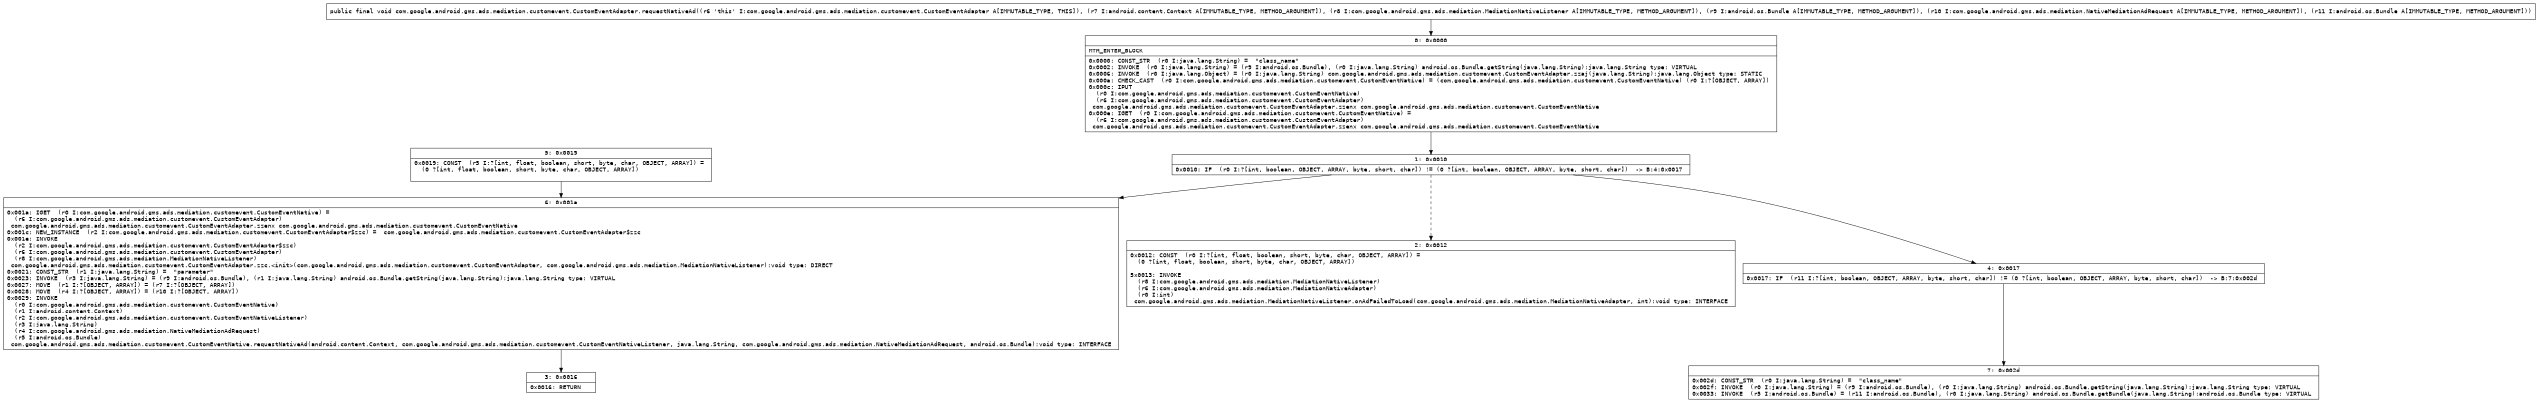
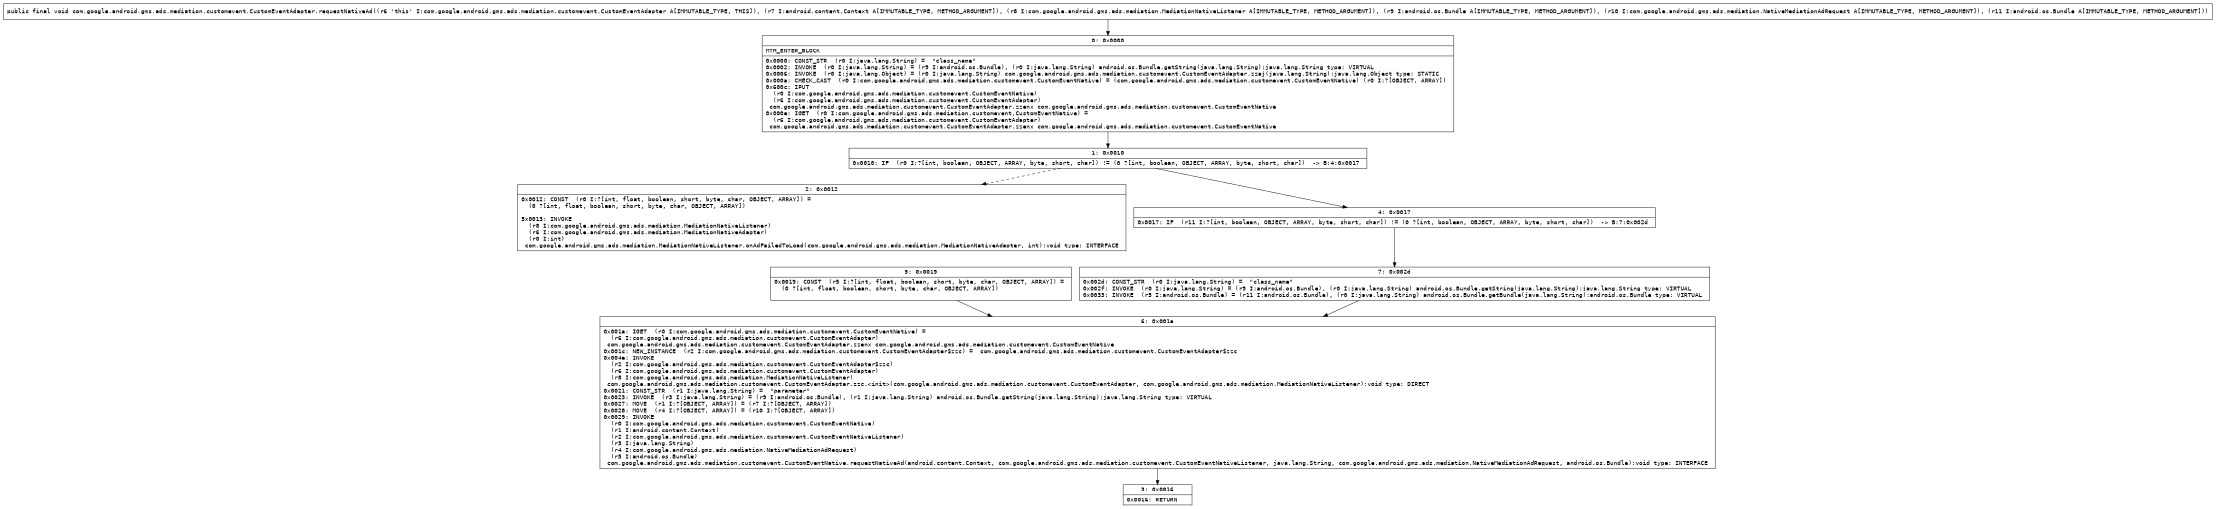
(1114, 87) -> (791, 87)
(1227, 186) -> (1343, 308)
(36, 239) -> (633, 358)
